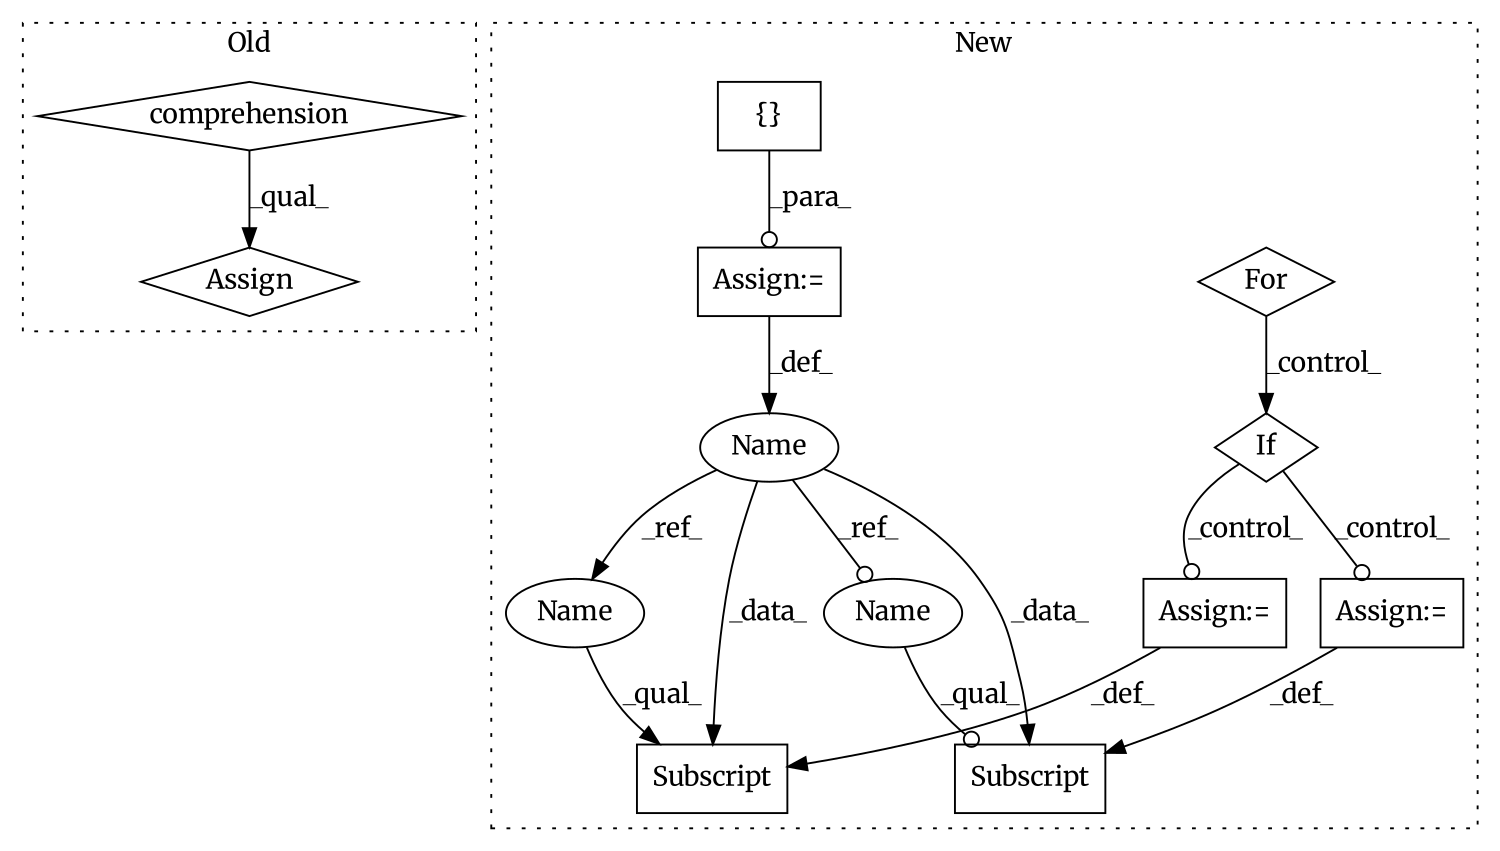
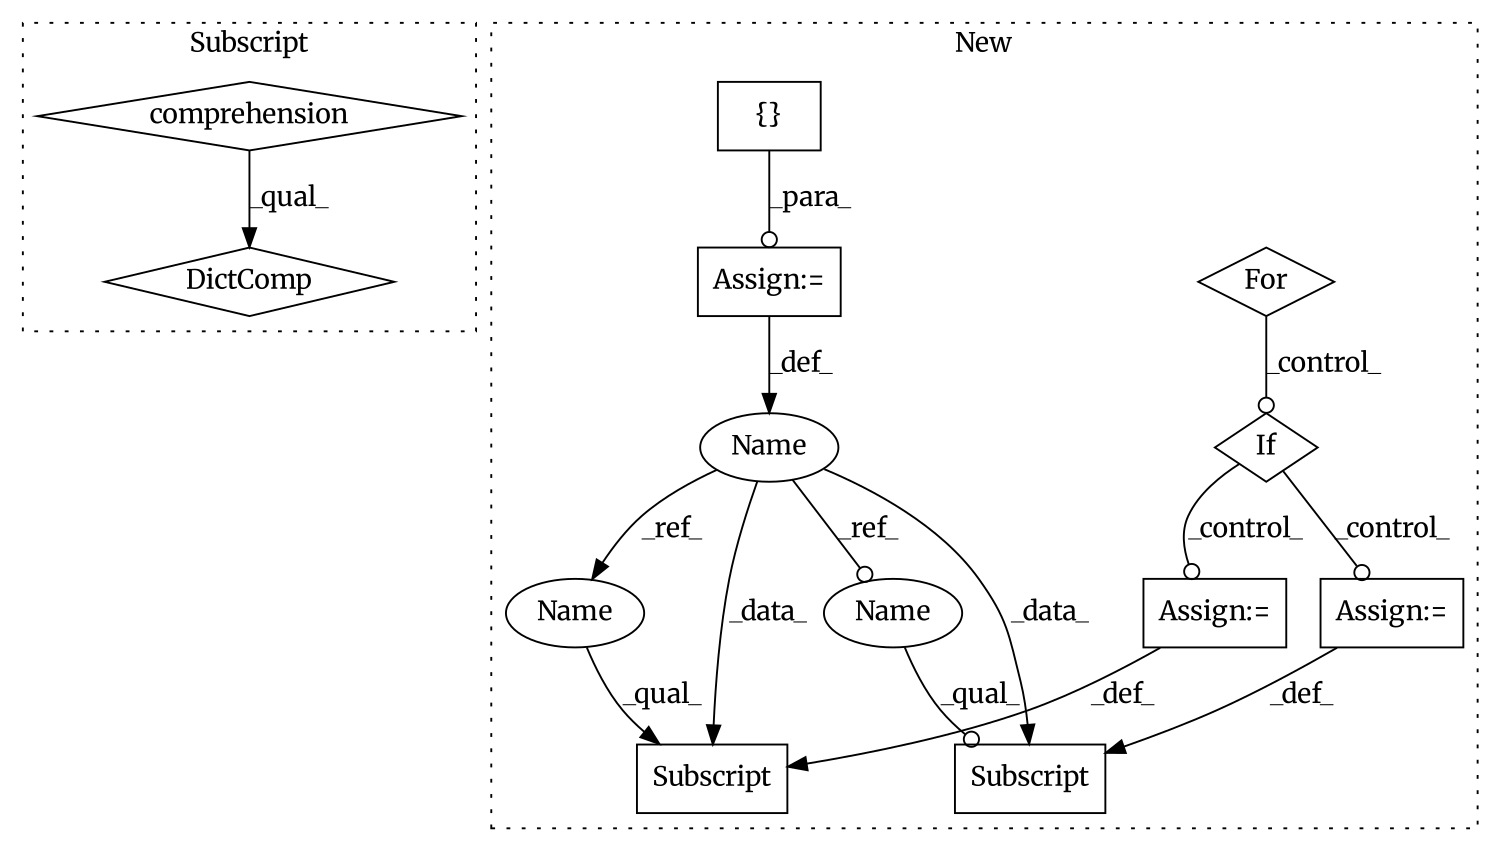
(249, 45) -> (249, 45)
(249, 282) -> (249, 282)
(1266, 355) -> (1266, 357)
